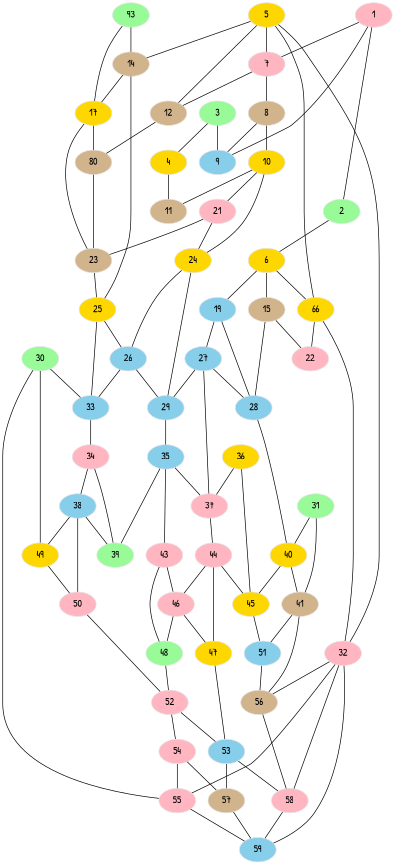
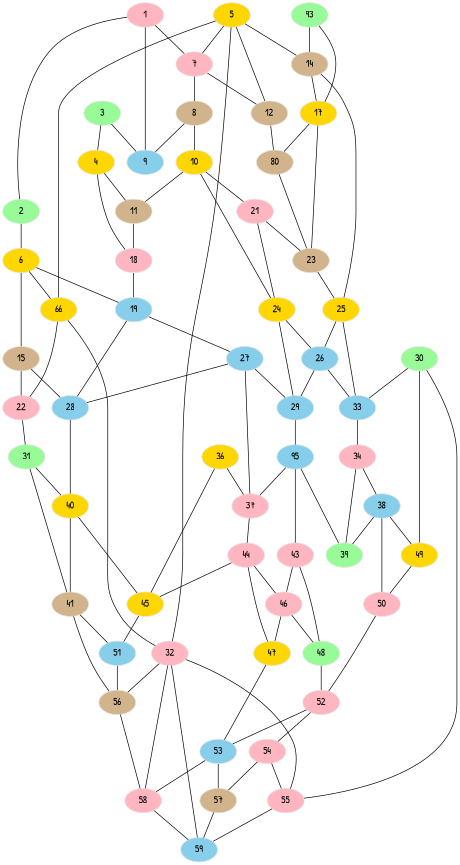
none -> (134, 261)
none -> (24, 432)
(166, 457) -> (295, 457)
